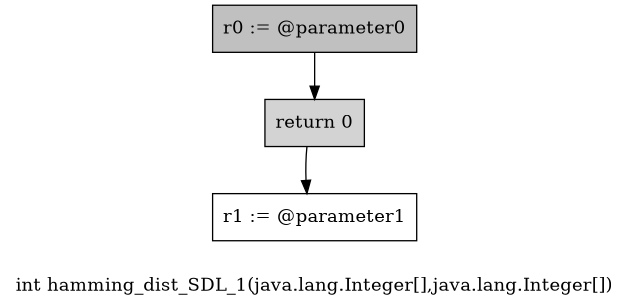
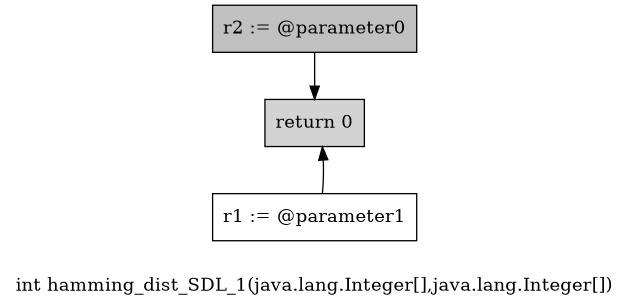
(315, 29) -> (315, 29)
(306, 164) -> (323, 177)
